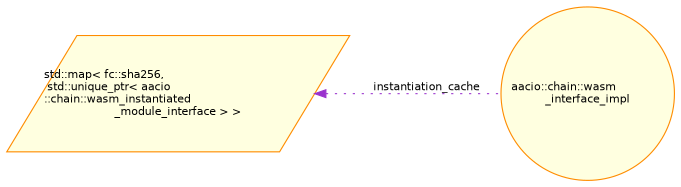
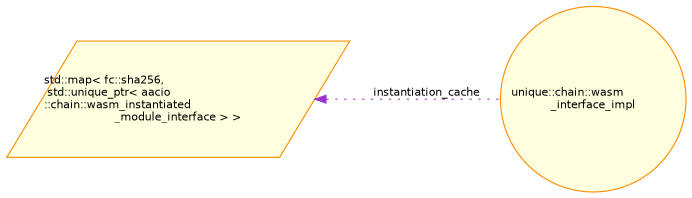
(588, 94) -> (593, 99)
